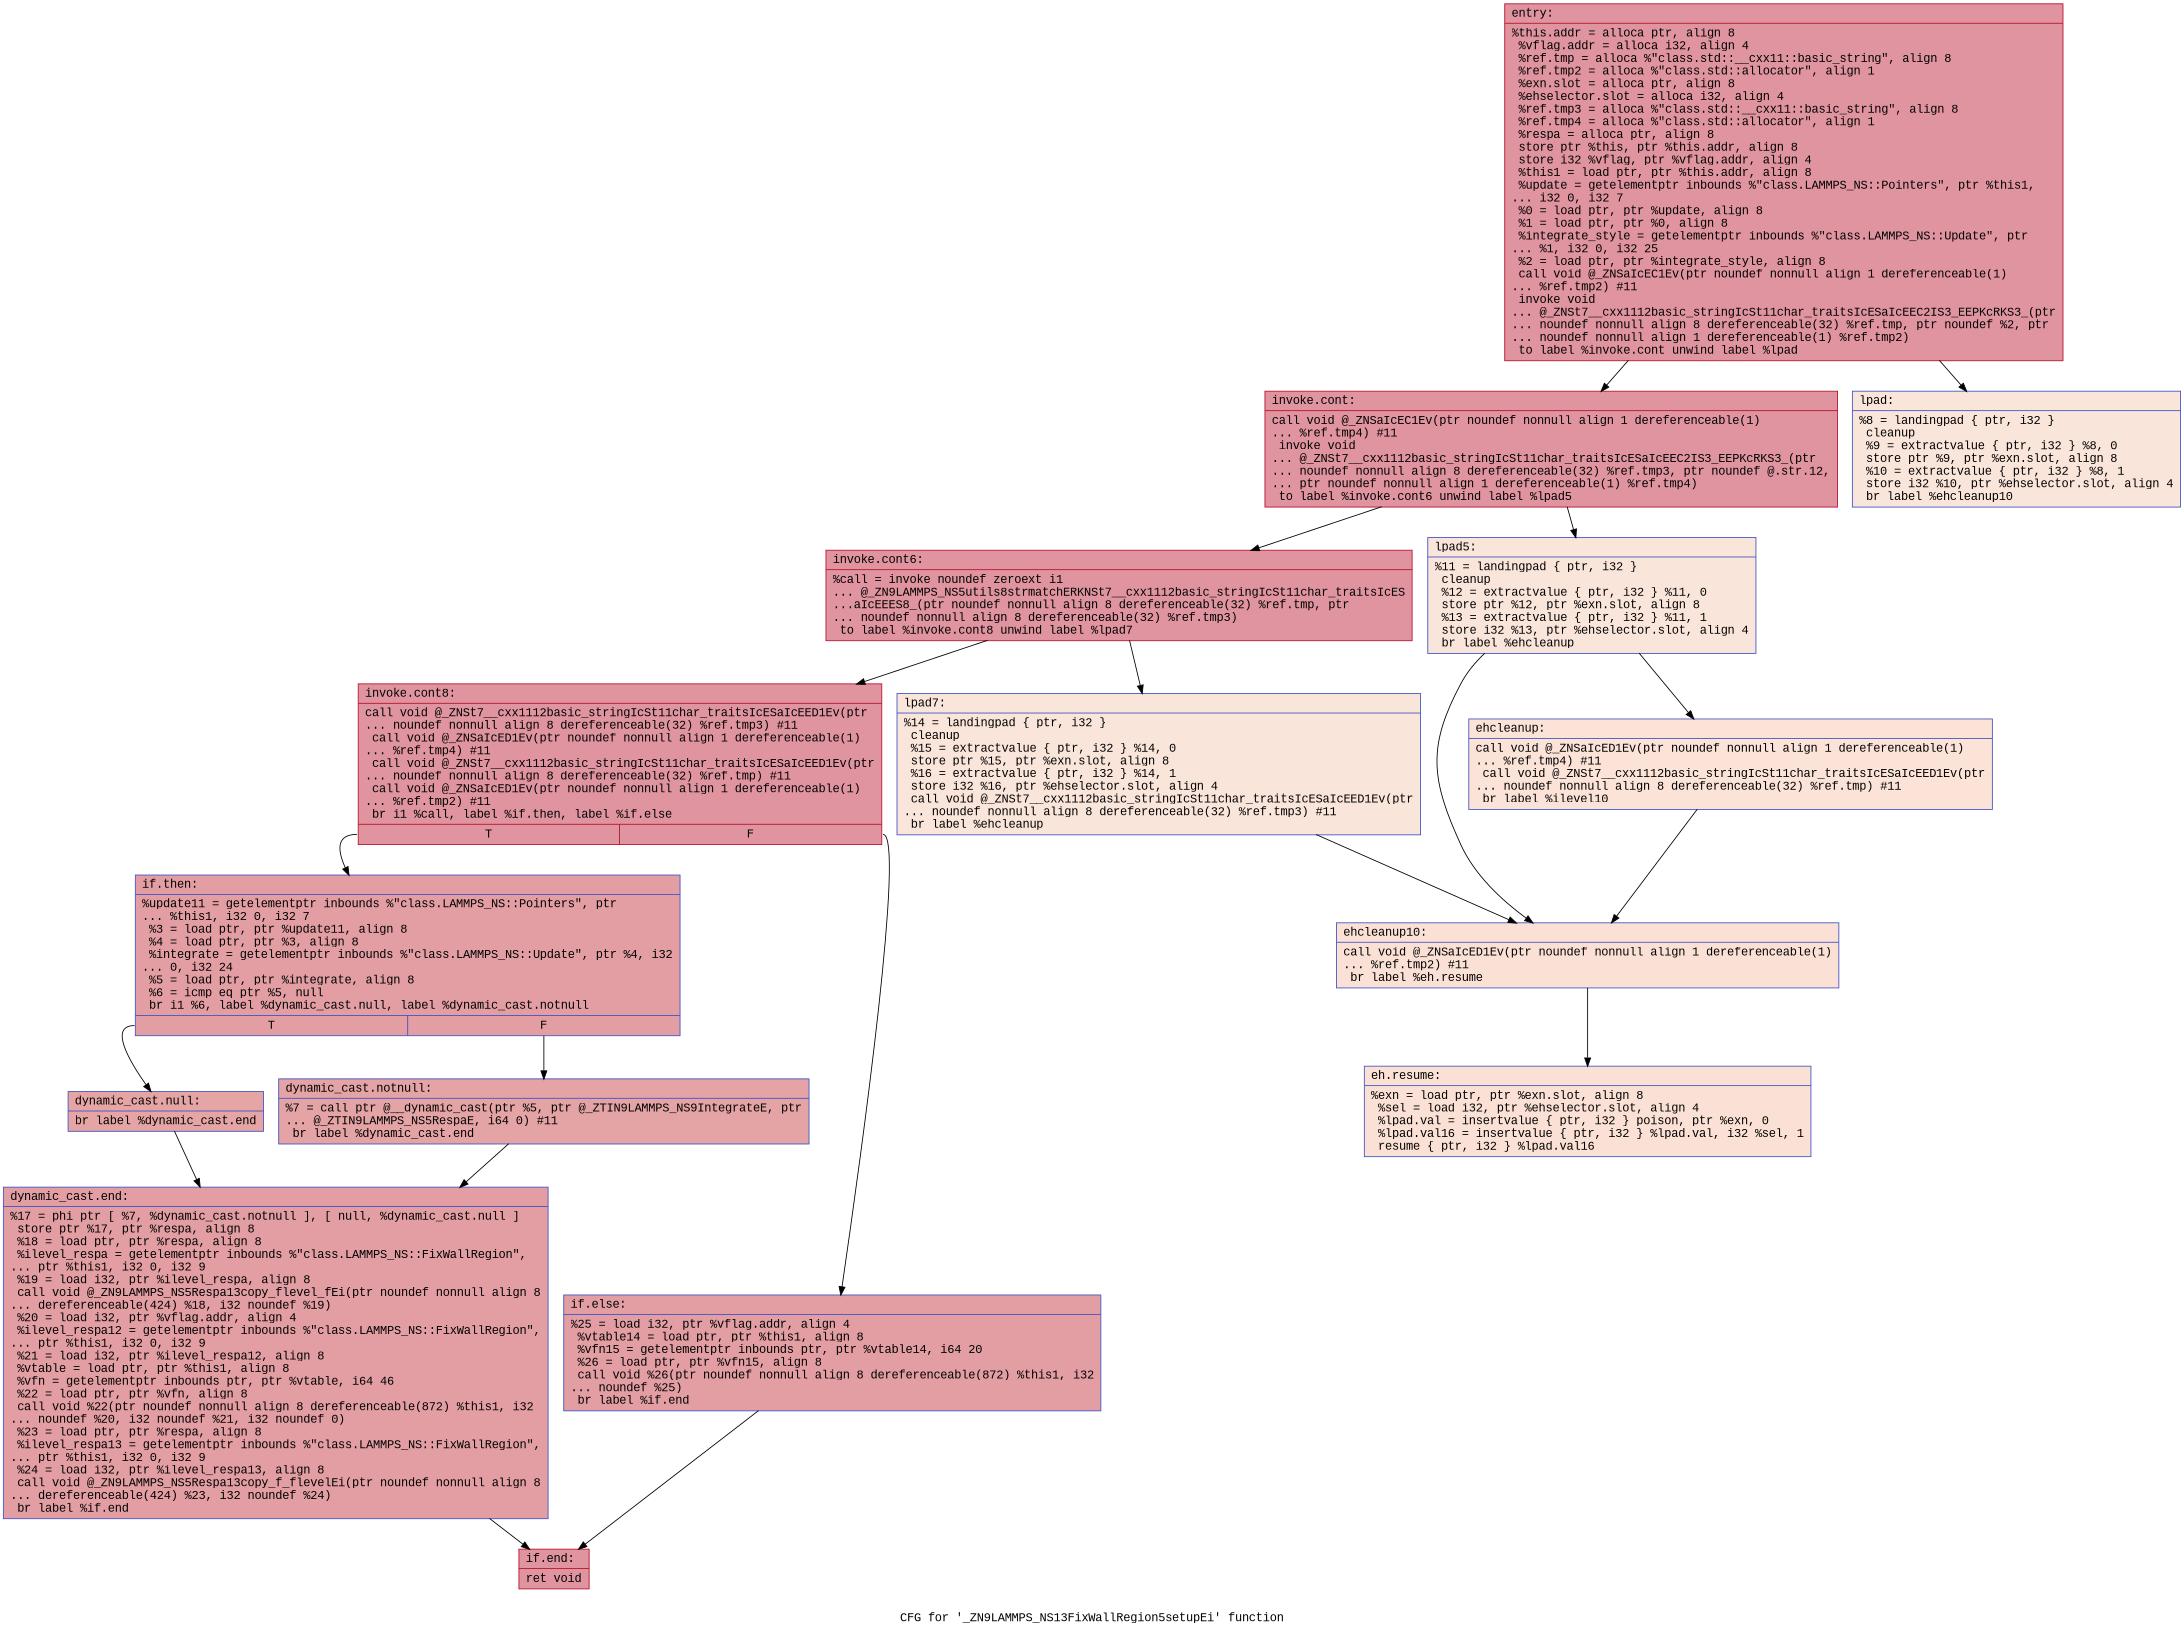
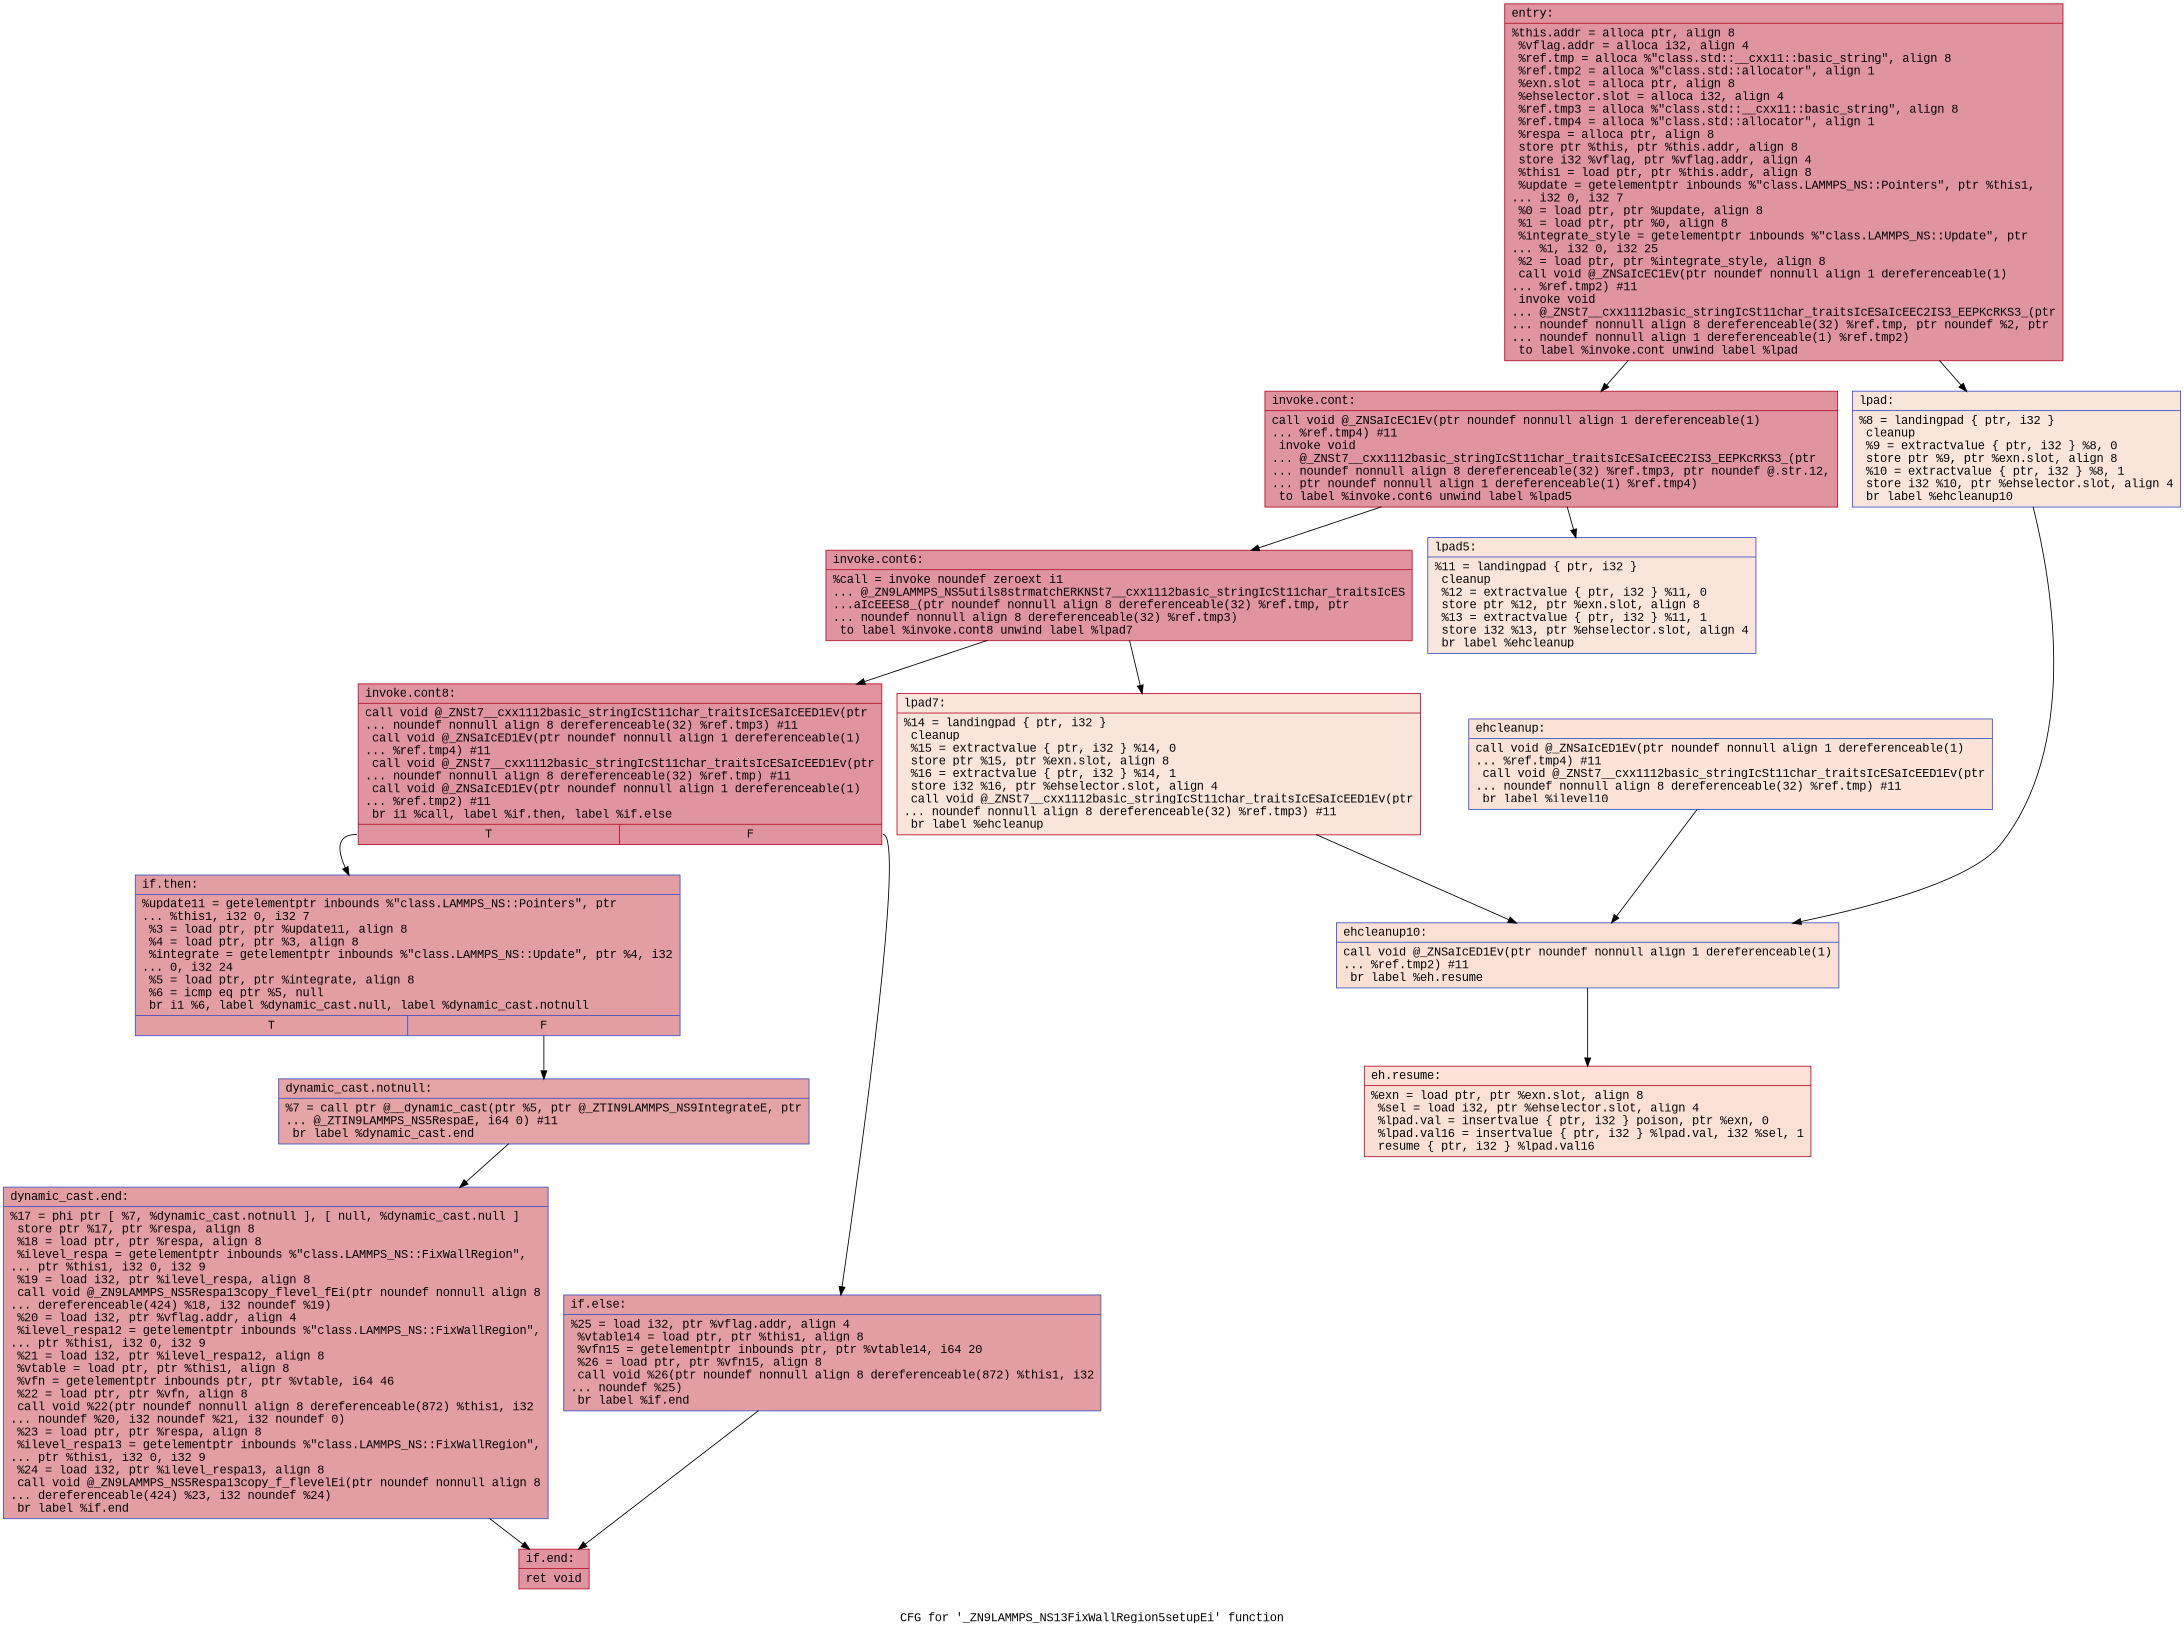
(1664, 683) -> none
(1159, 764) -> (1159, 764)
(1442, 794) -> (2032, 786)
(166, 1111) -> none
(1588, 1111) -> (1588, 1111)
